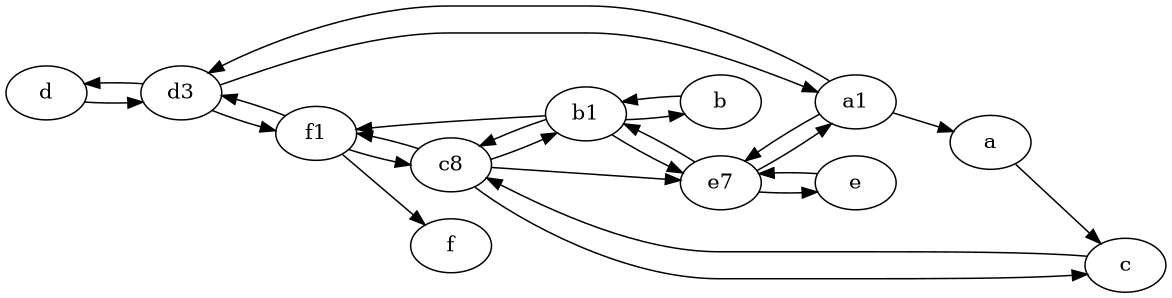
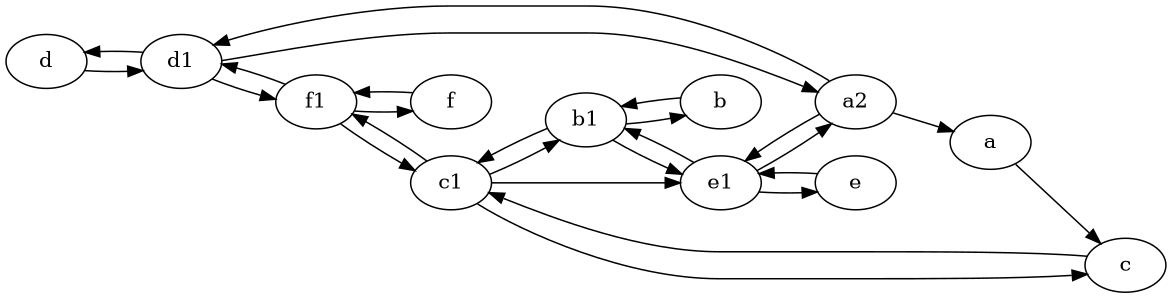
(181, 93) -> (181, 61)
(856, 102) -> (856, 102)
(458, 121) -> (391, 92)
(451, 165) -> (451, 183)
(721, 183) -> (721, 183)
